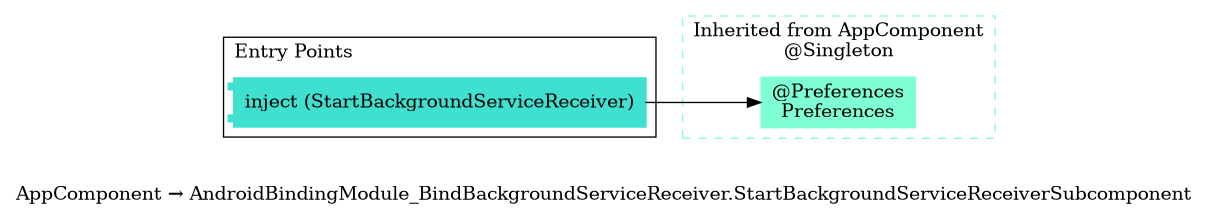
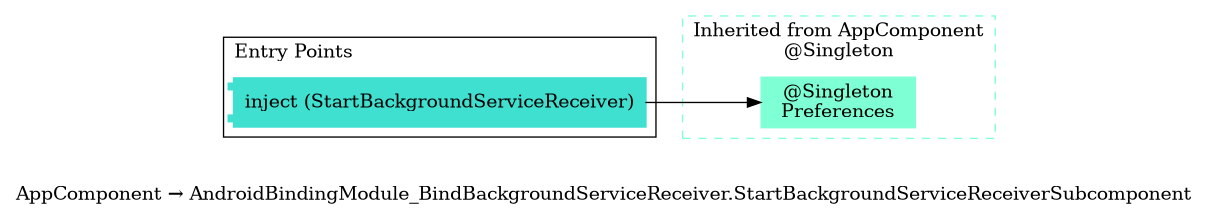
(838, 102) -> (838, 102)
